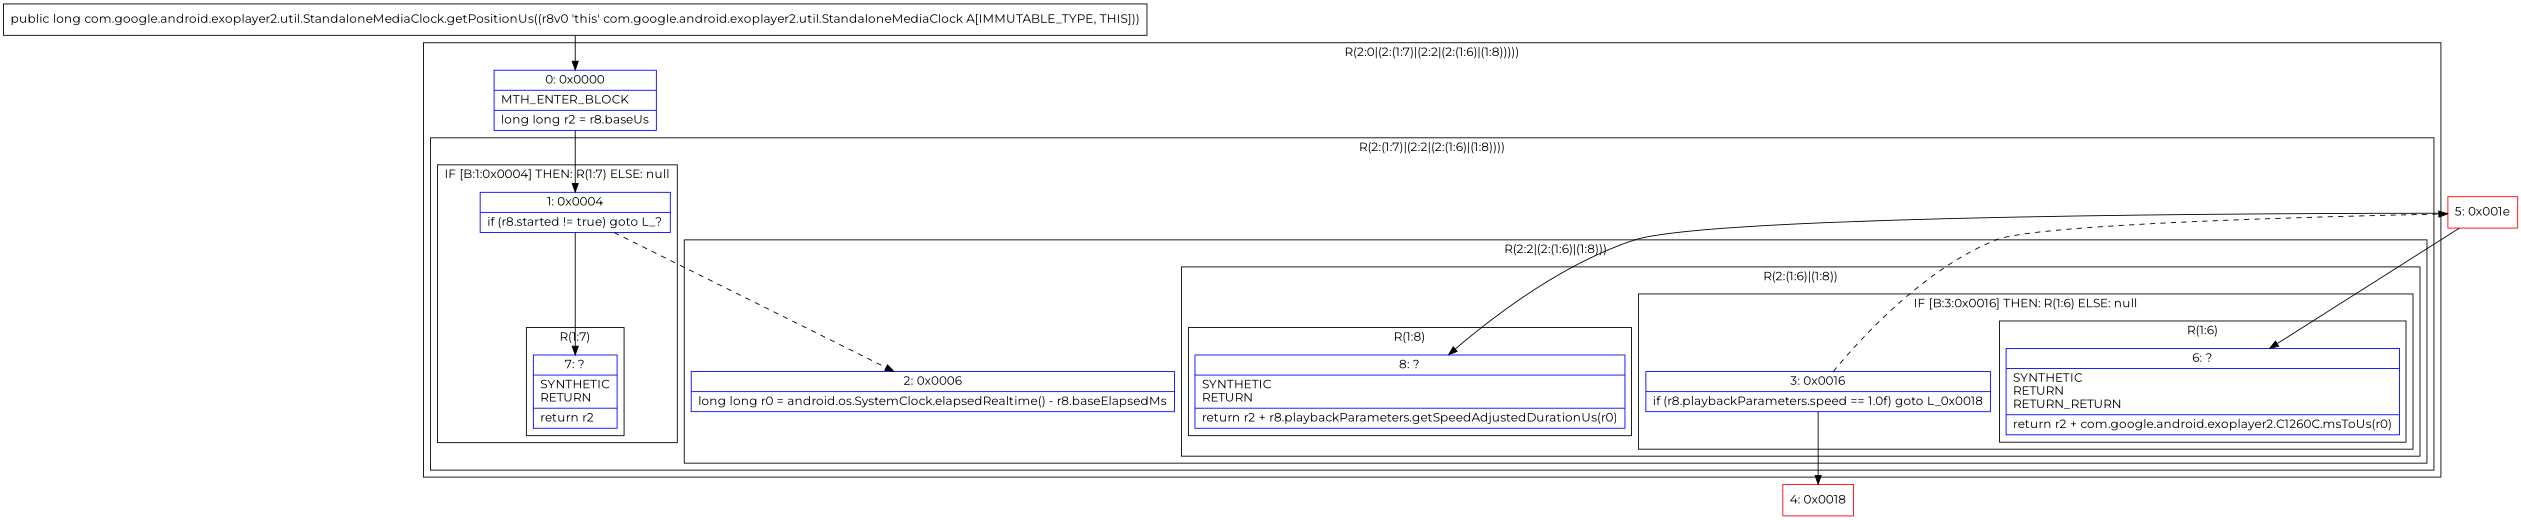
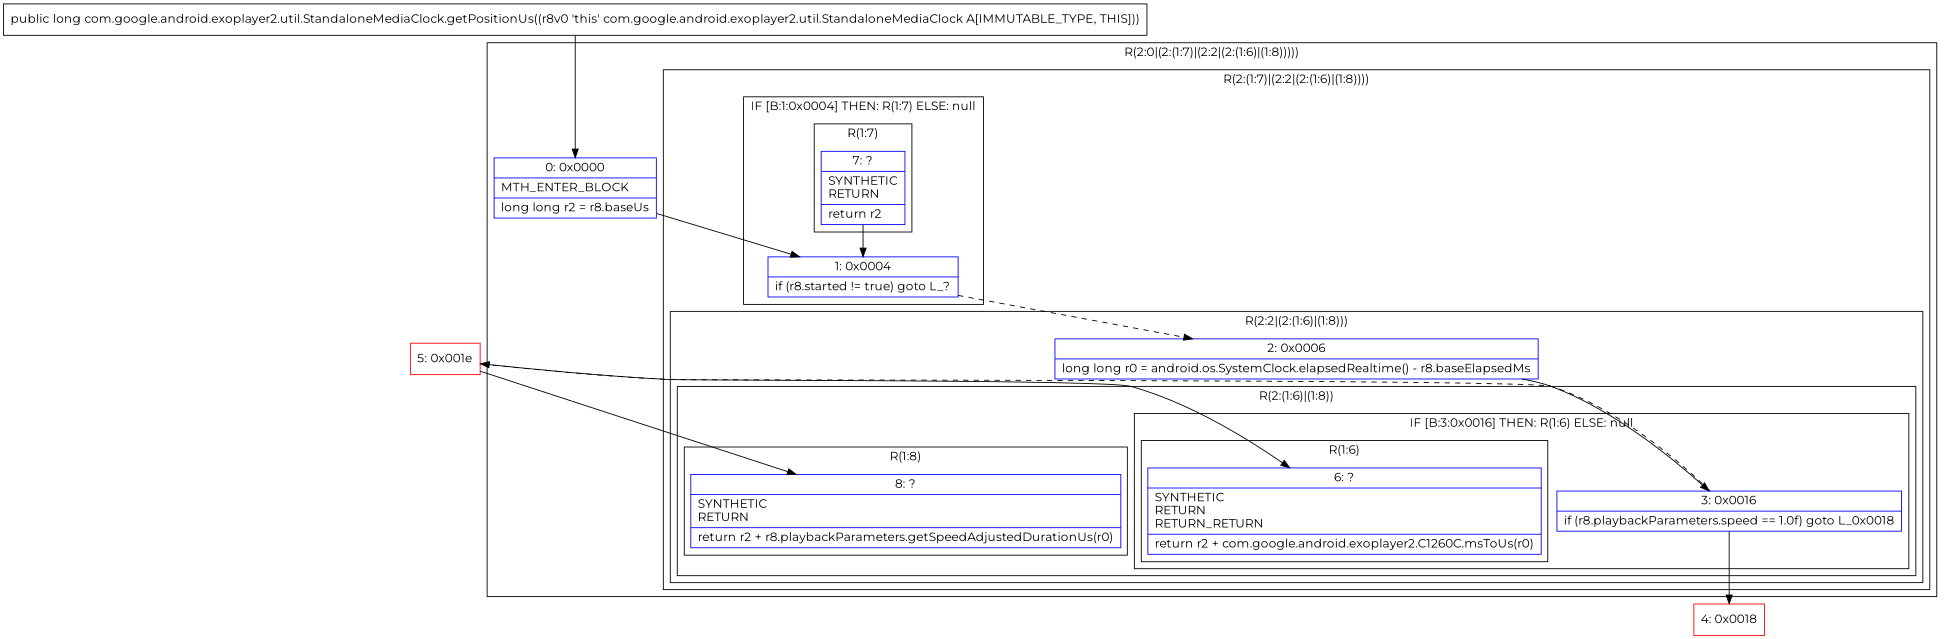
(575, 289) -> (863, 238)
none -> (1619, 421)
